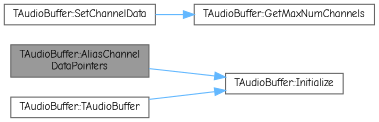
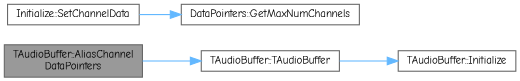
(80, 15) -> (73, 15)
(284, 15) -> (270, 15)
(182, 72) -> (166, 61)
